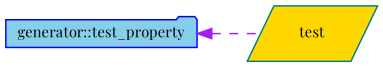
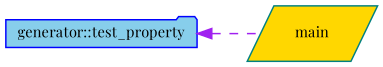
(312, 34) -> (312, 34)
